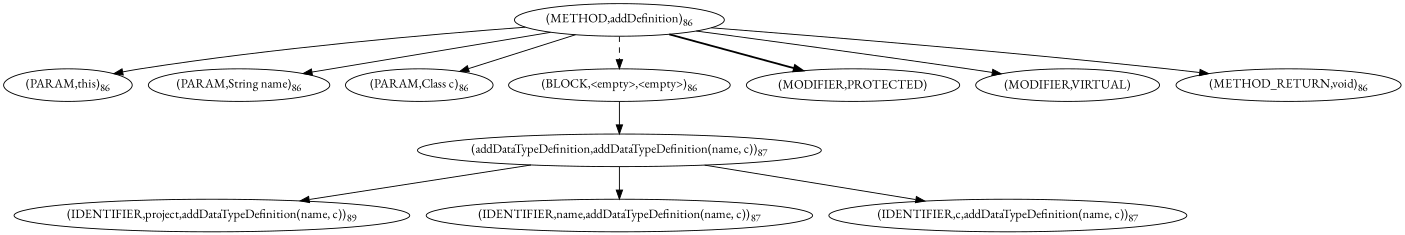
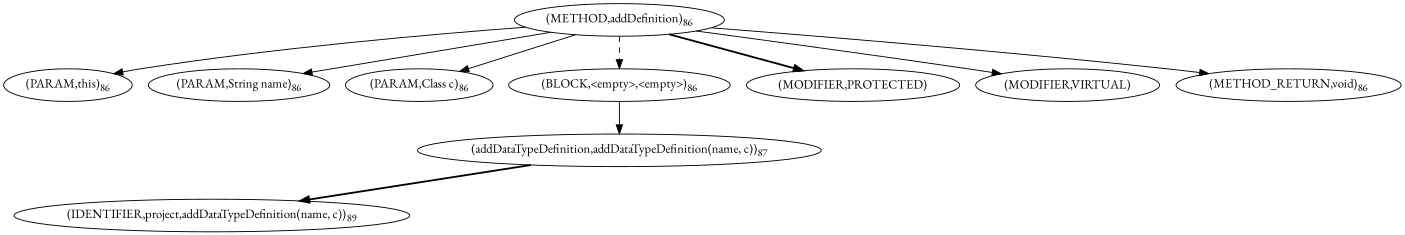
(420, 182) -> (420, 182)
(619, 216) -> none
(1008, 216) -> none
